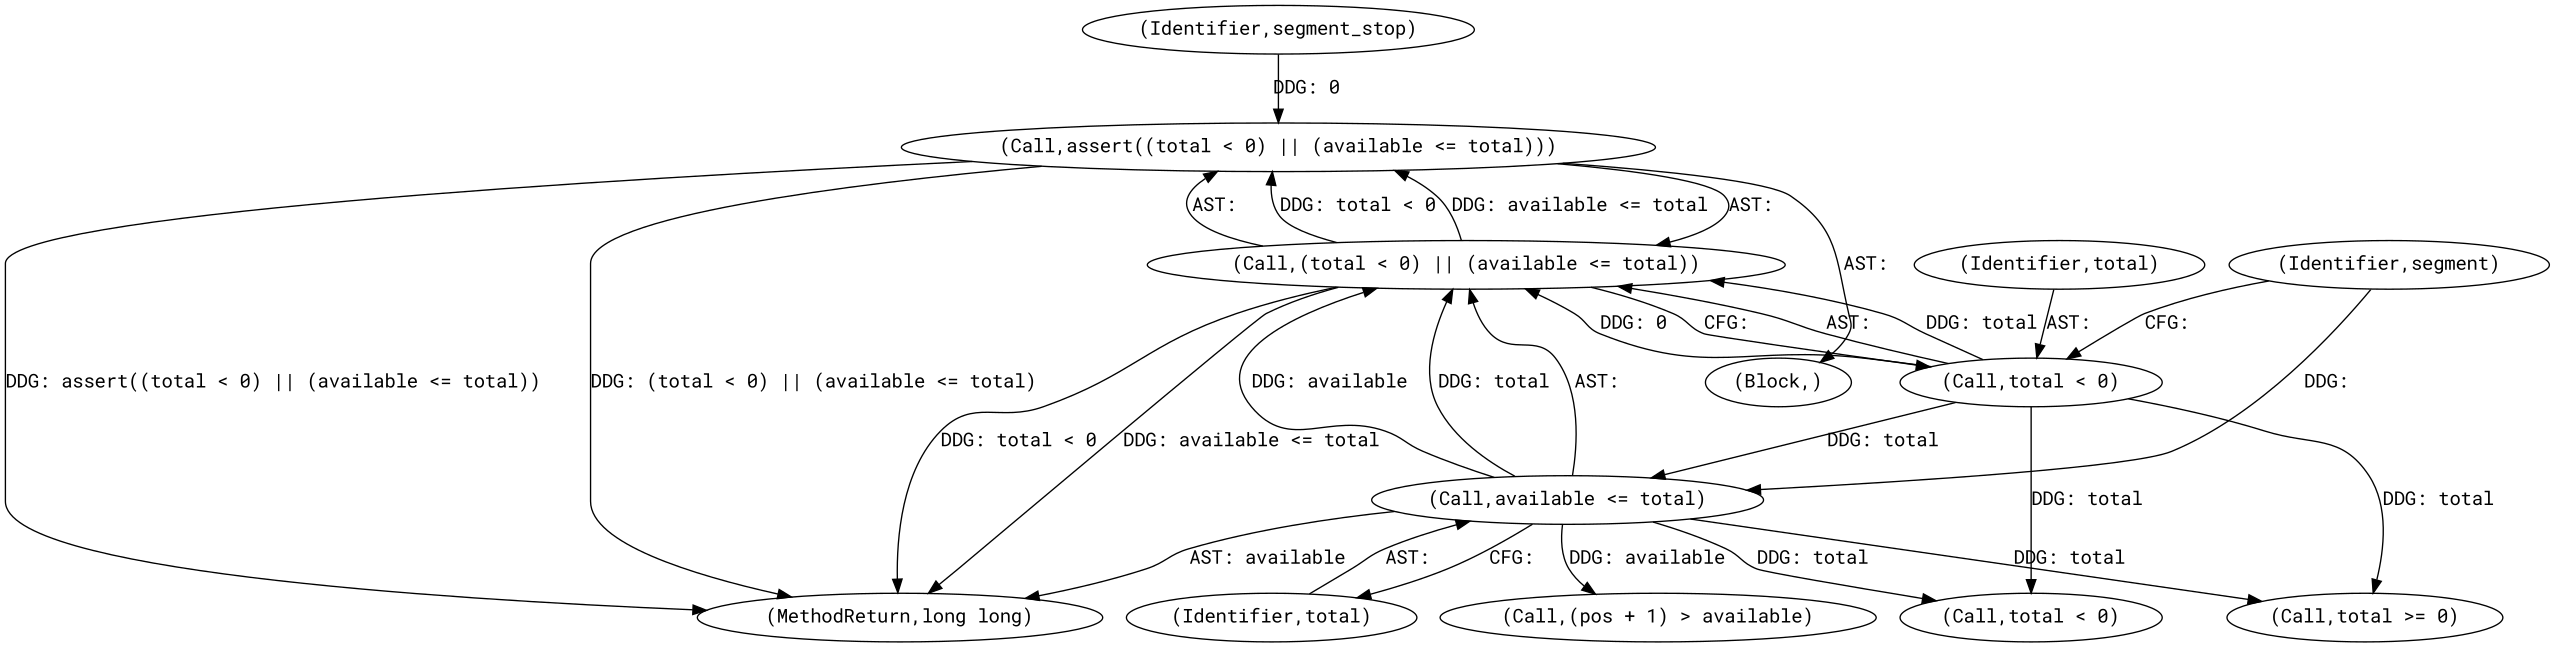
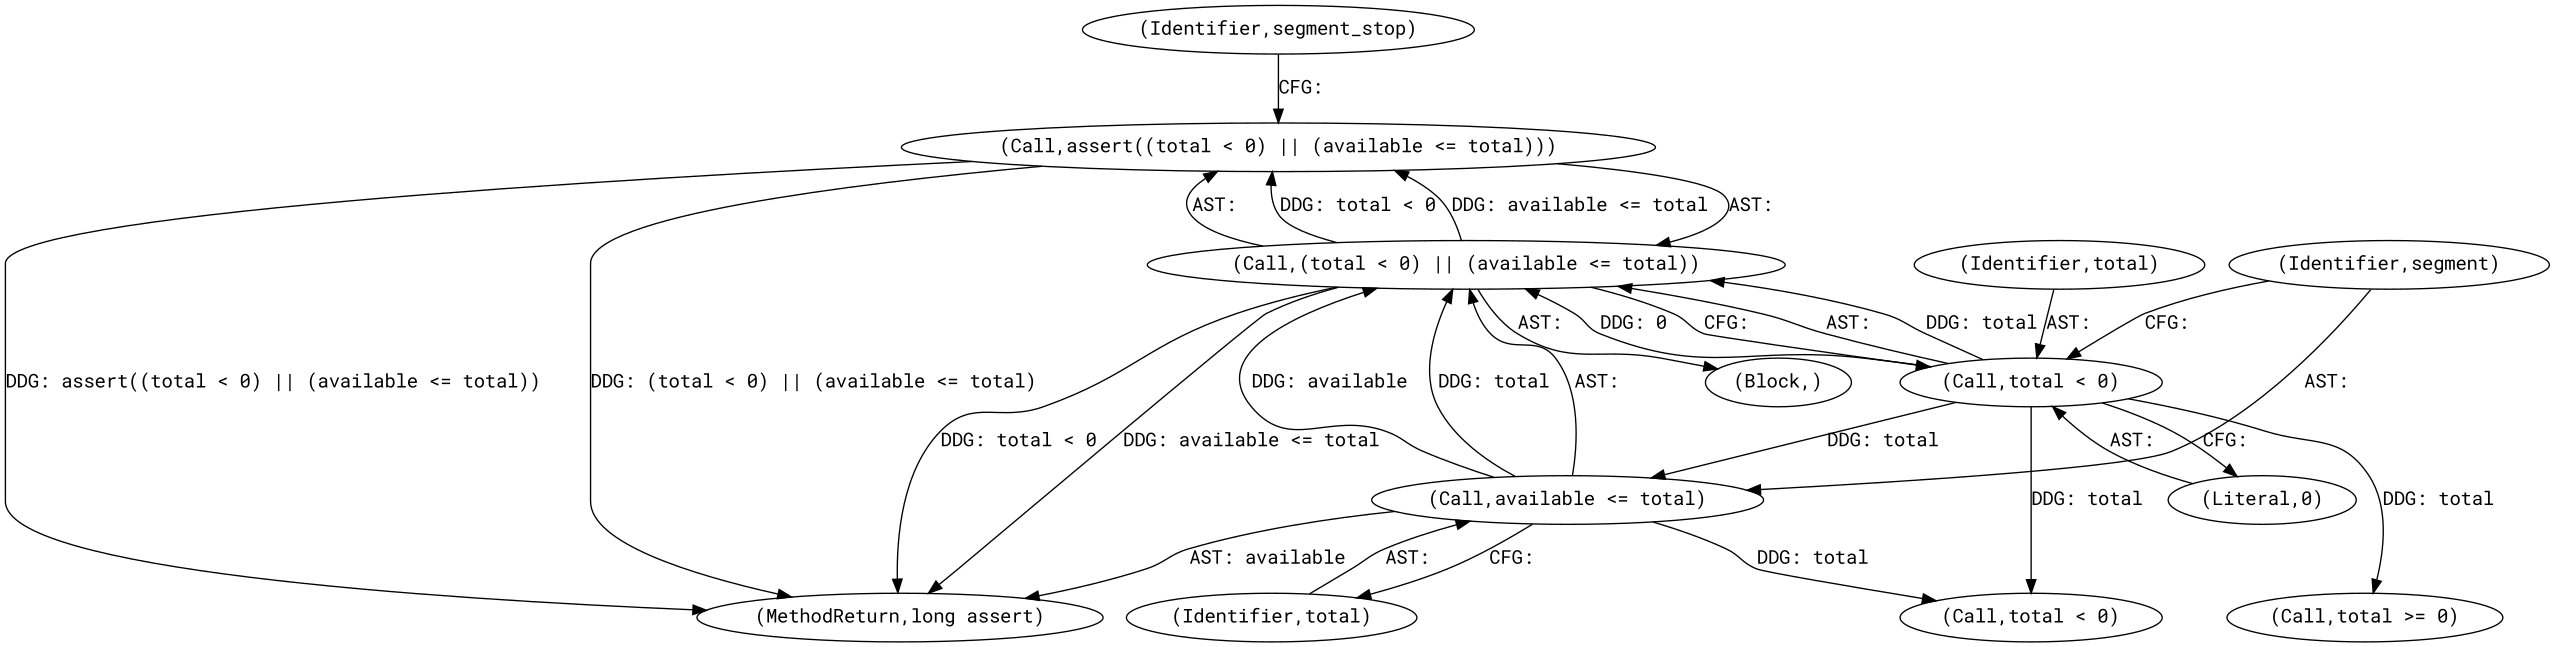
(1307, 89) -> (1307, 89)
(1768, 188) -> (1579, 354)
(2332, 382) -> (2332, 382)
none -> (2262, 500)
(1969, 559) -> none
(900, 618) -> (900, 618)
(1658, 618) -> none
